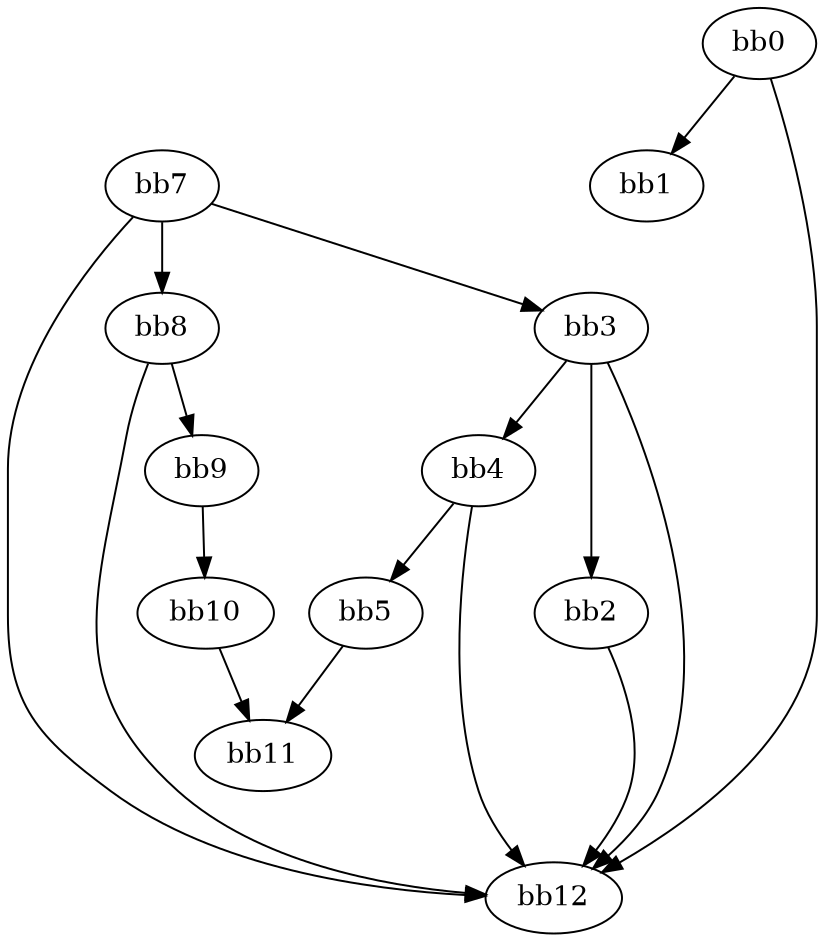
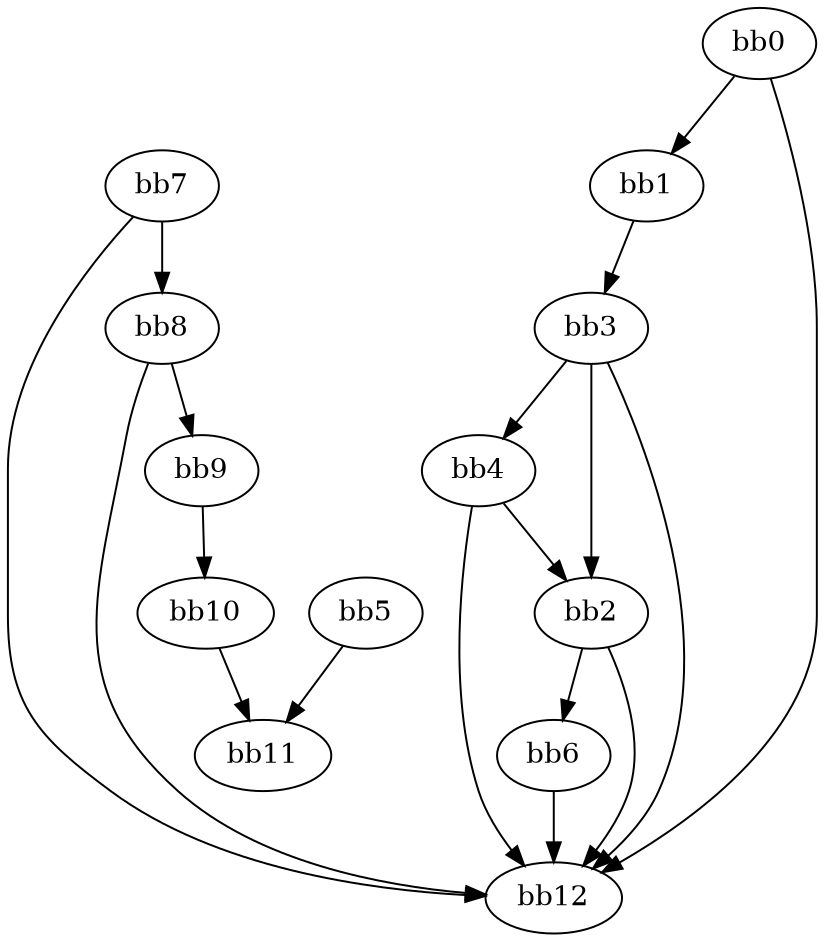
(367, 254) -> (623, 247)
(429, 534) -> (529, 534)
none -> (554, 756)
